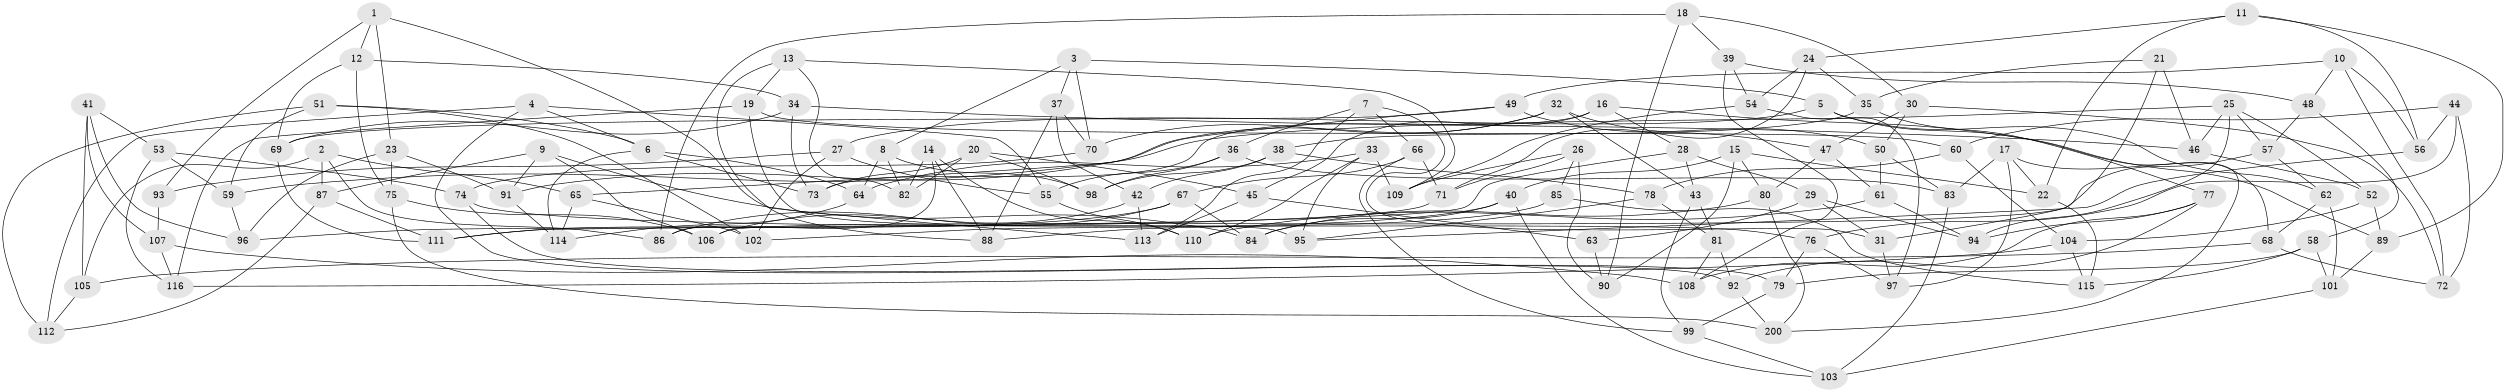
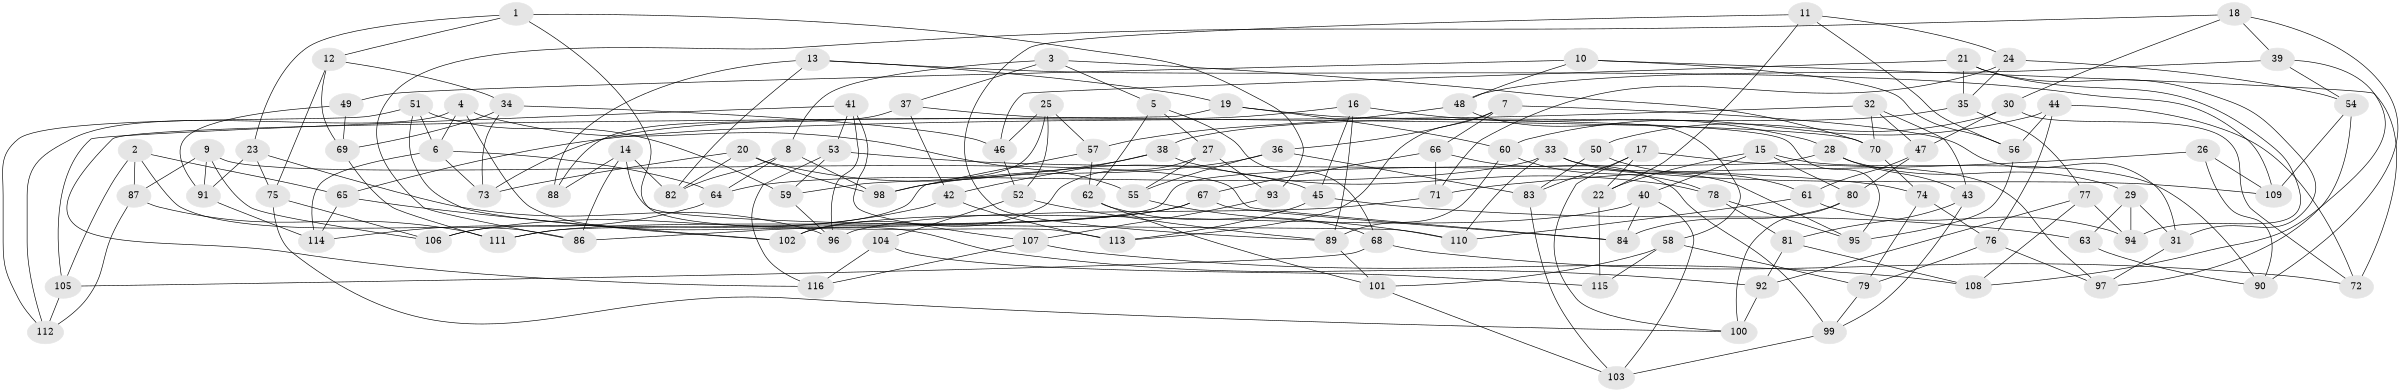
(1695, 130) -> none
(1557, 196) -> none
(2007, 197) -> (1432, 219)
(2136, 200) -> (2239, 123)
(1774, 332) -> (1739, 332)
